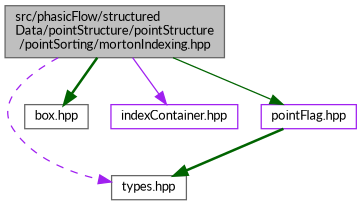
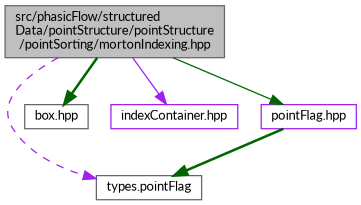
(149, 188) -> (149, 188)
